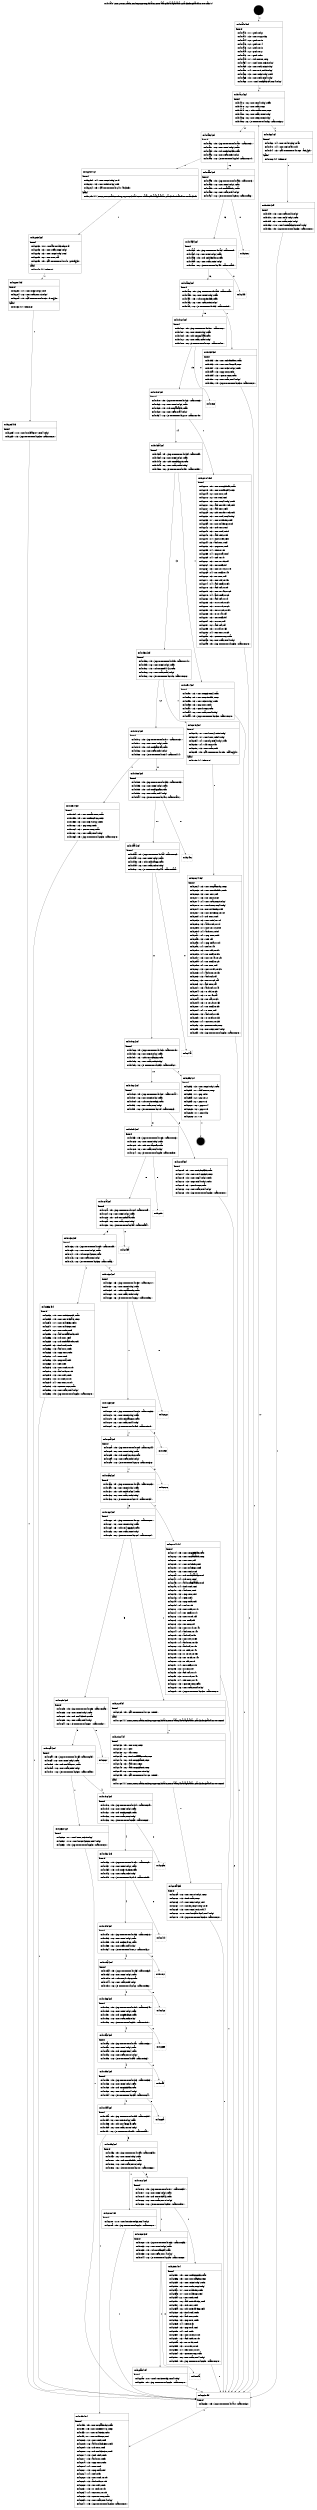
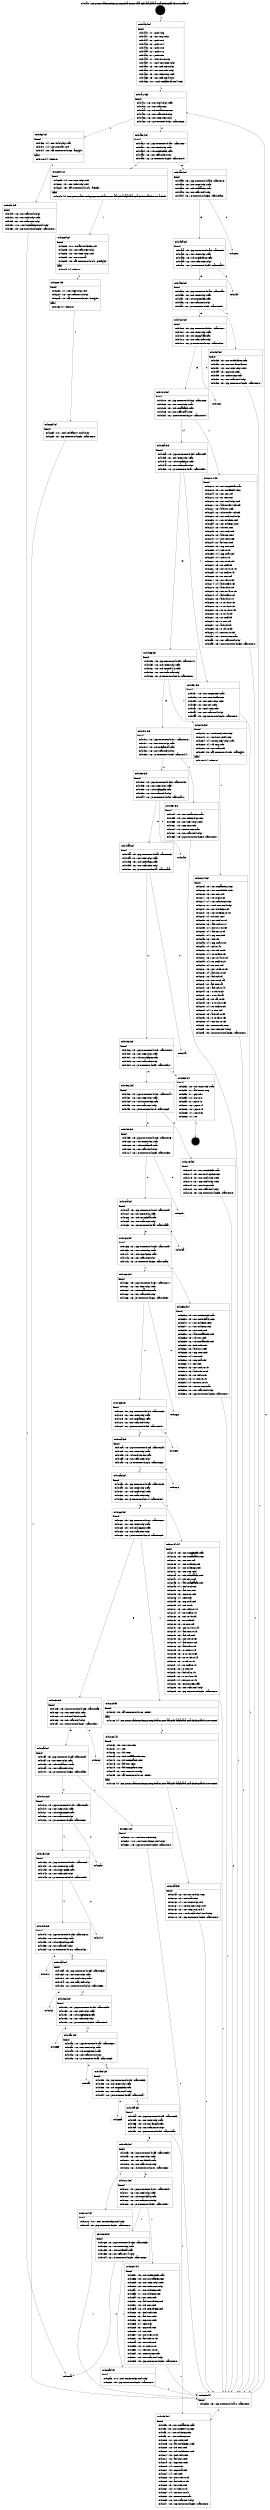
(276, 1322) -> (26, 1306)
